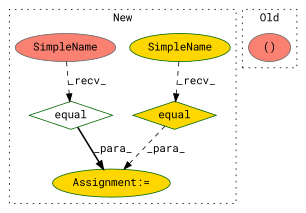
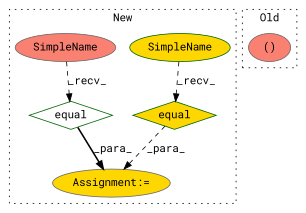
(111, 183) -> (111, 183)
